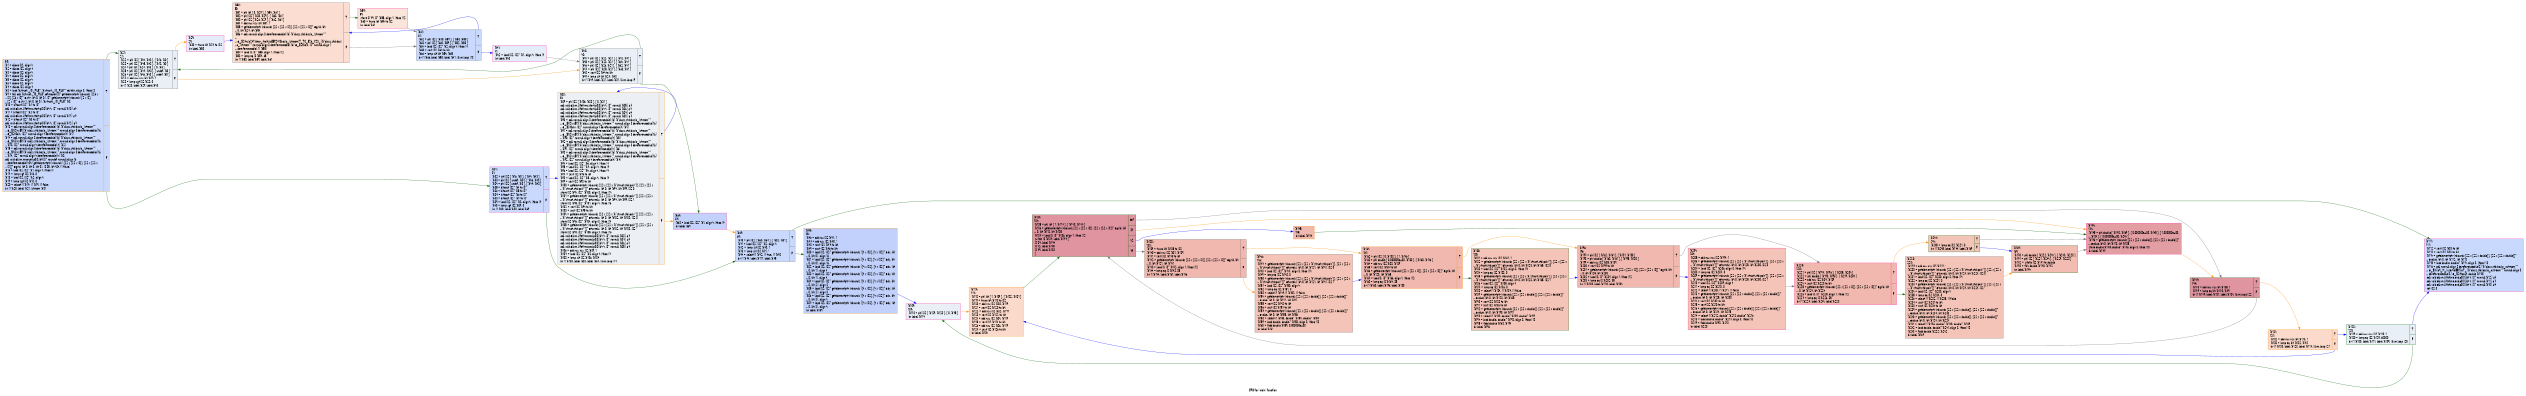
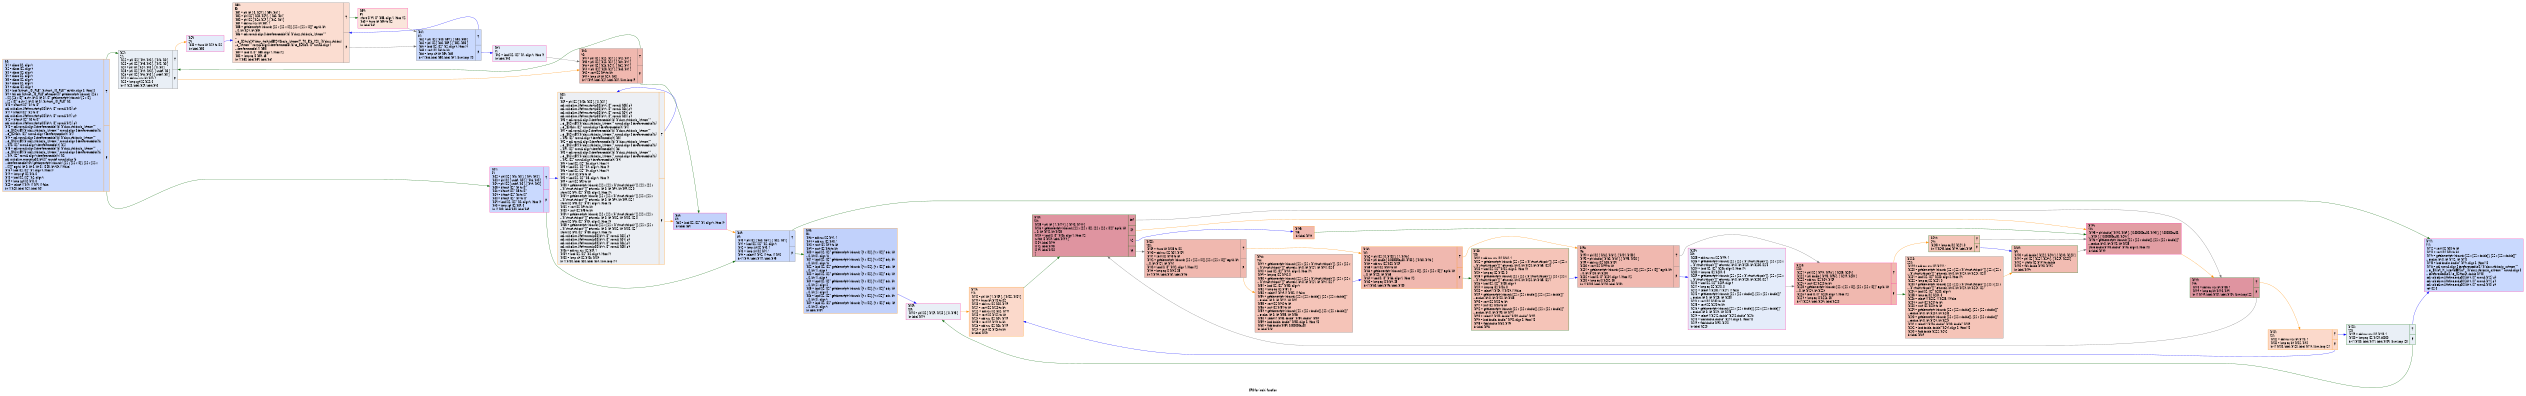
(611, 66) -> (611, 66)
(25, 189) -> (24, 189)
(1737, 289) -> (1737, 289)
